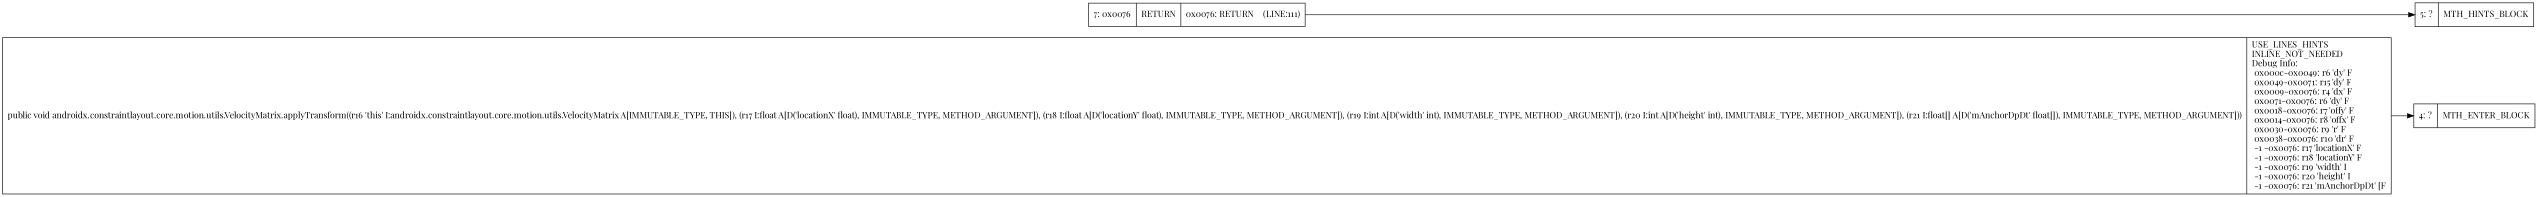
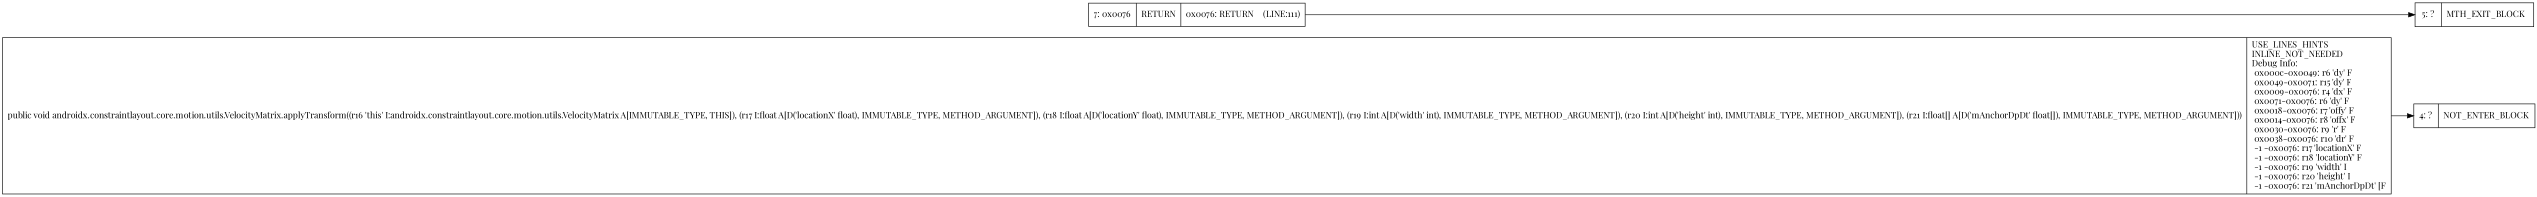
(2486, 14) -> (2486, 14)
(2486, 116) -> (2486, 116)
